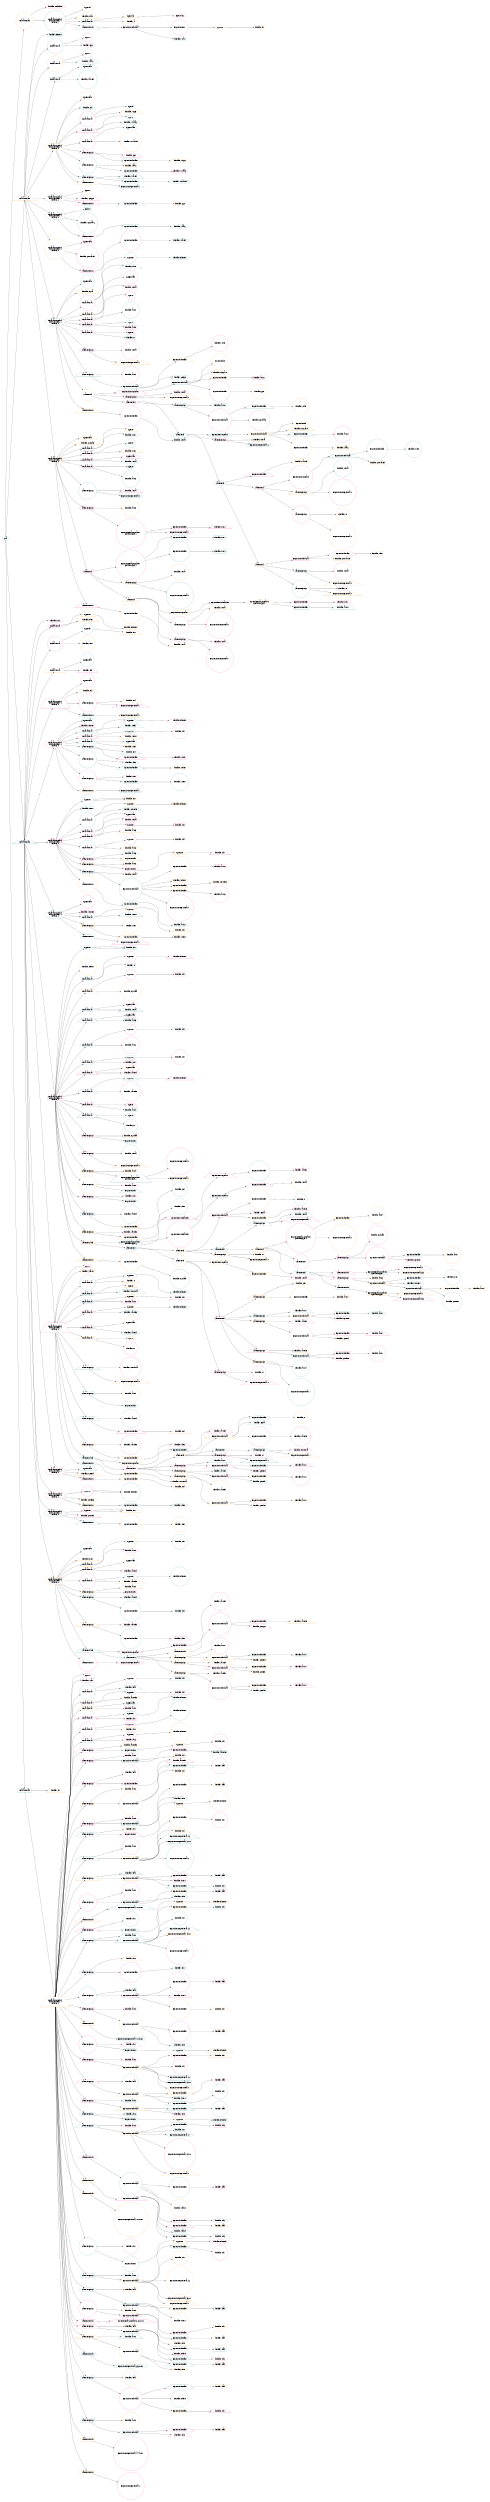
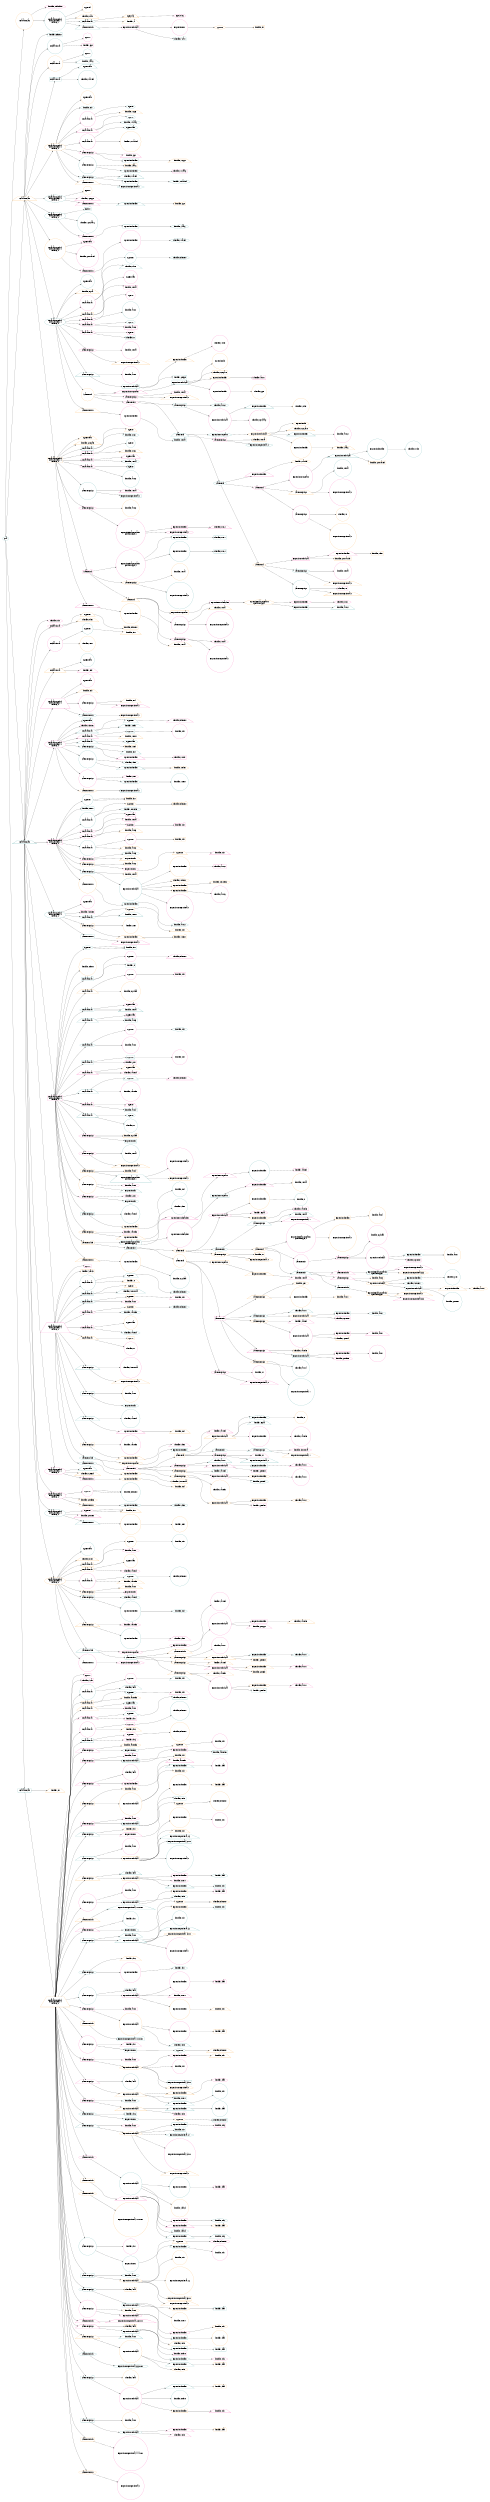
(180, 2077) -> none
(131, 2321) -> (131, 2321)
